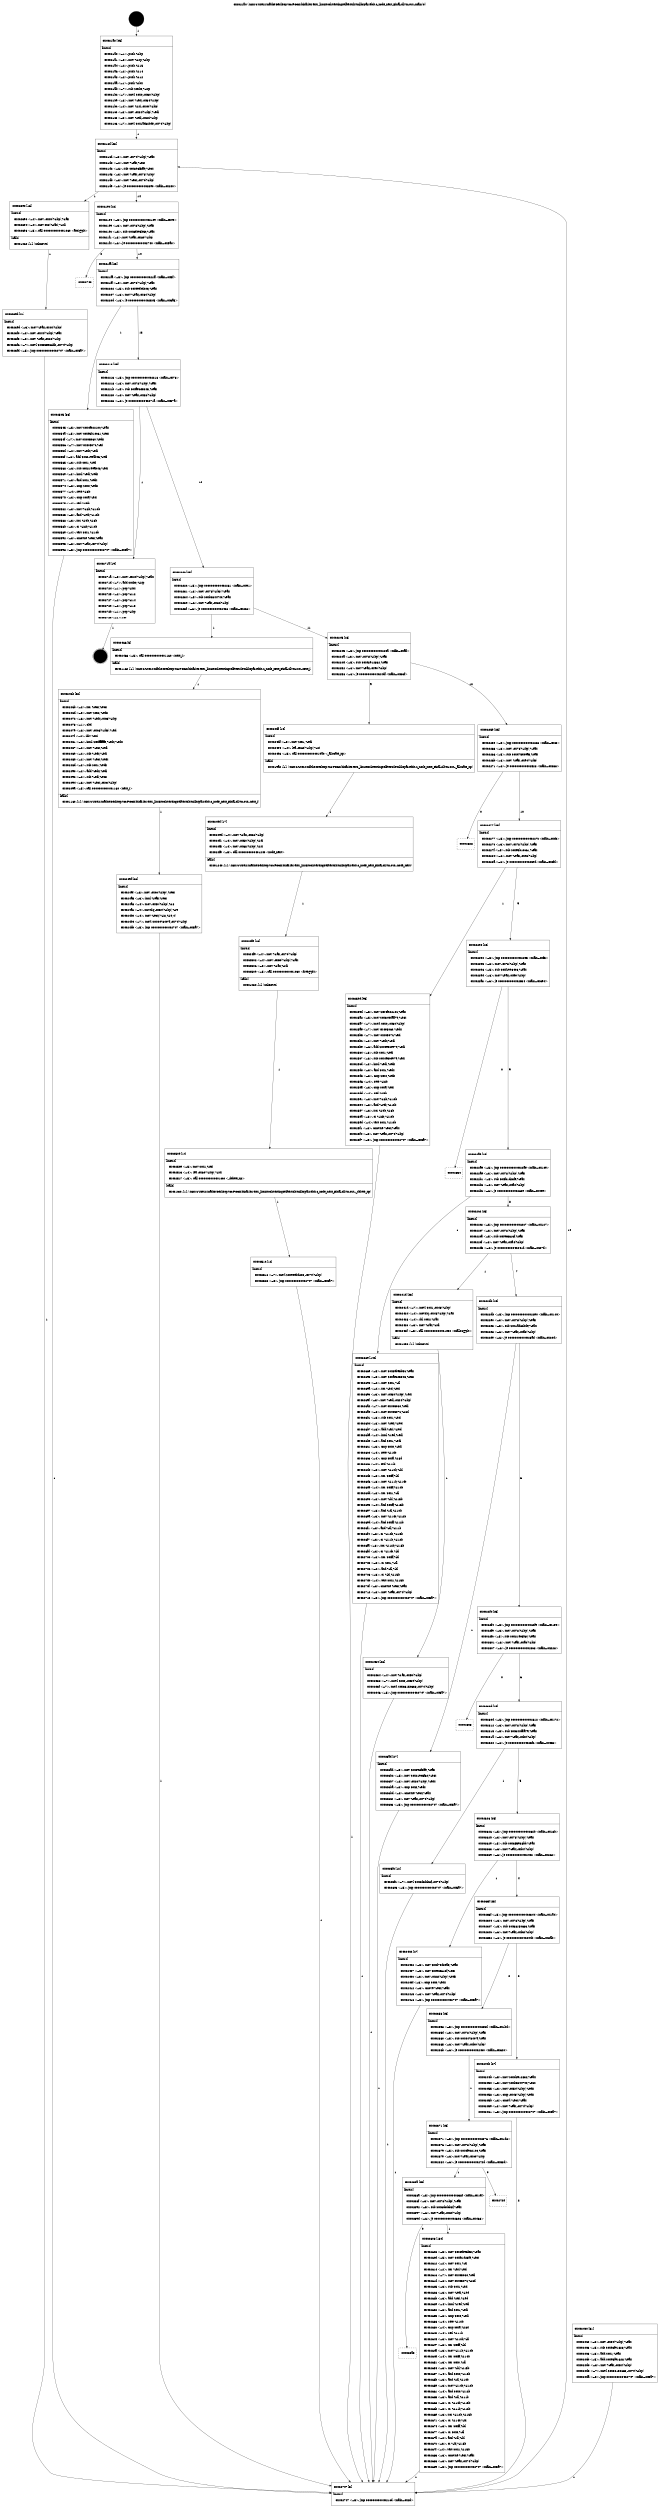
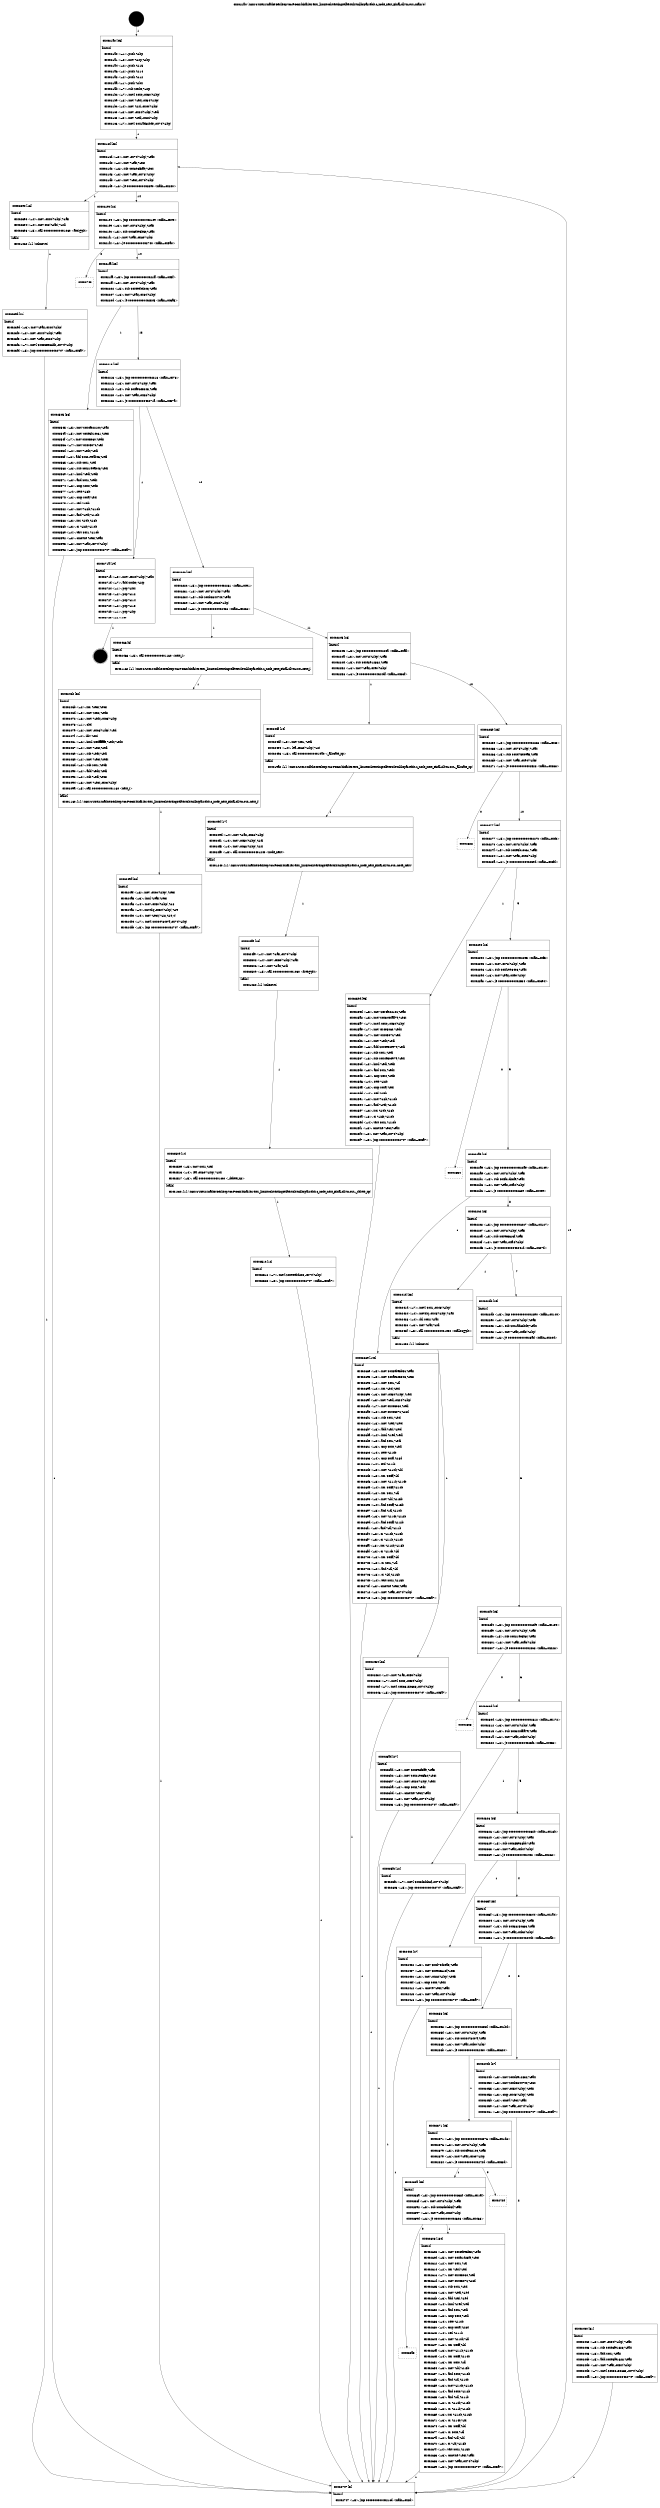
(370, 684) -> (370, 684)
(483, 1549) -> none
